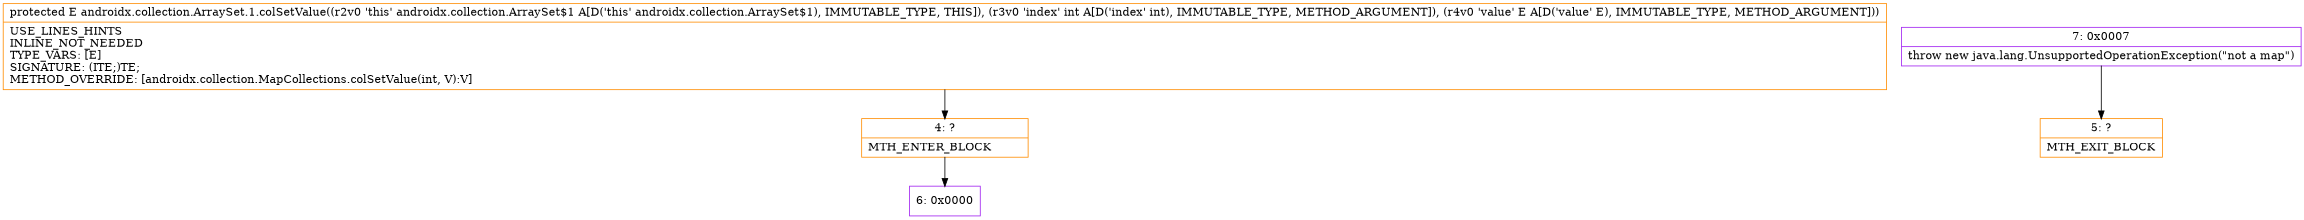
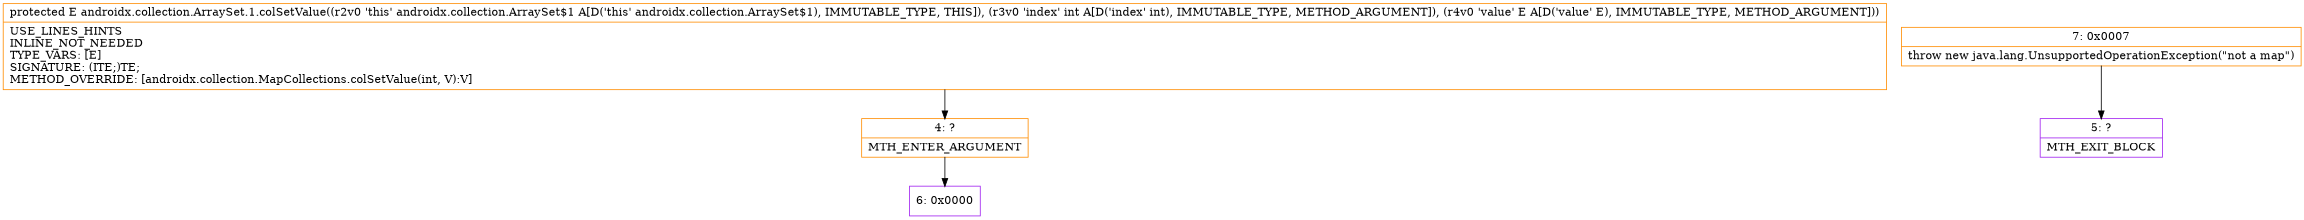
(2101, 47) -> (2101, 47)
(2101, 138) -> (2101, 138)
(930, 147) -> (945, 147)
